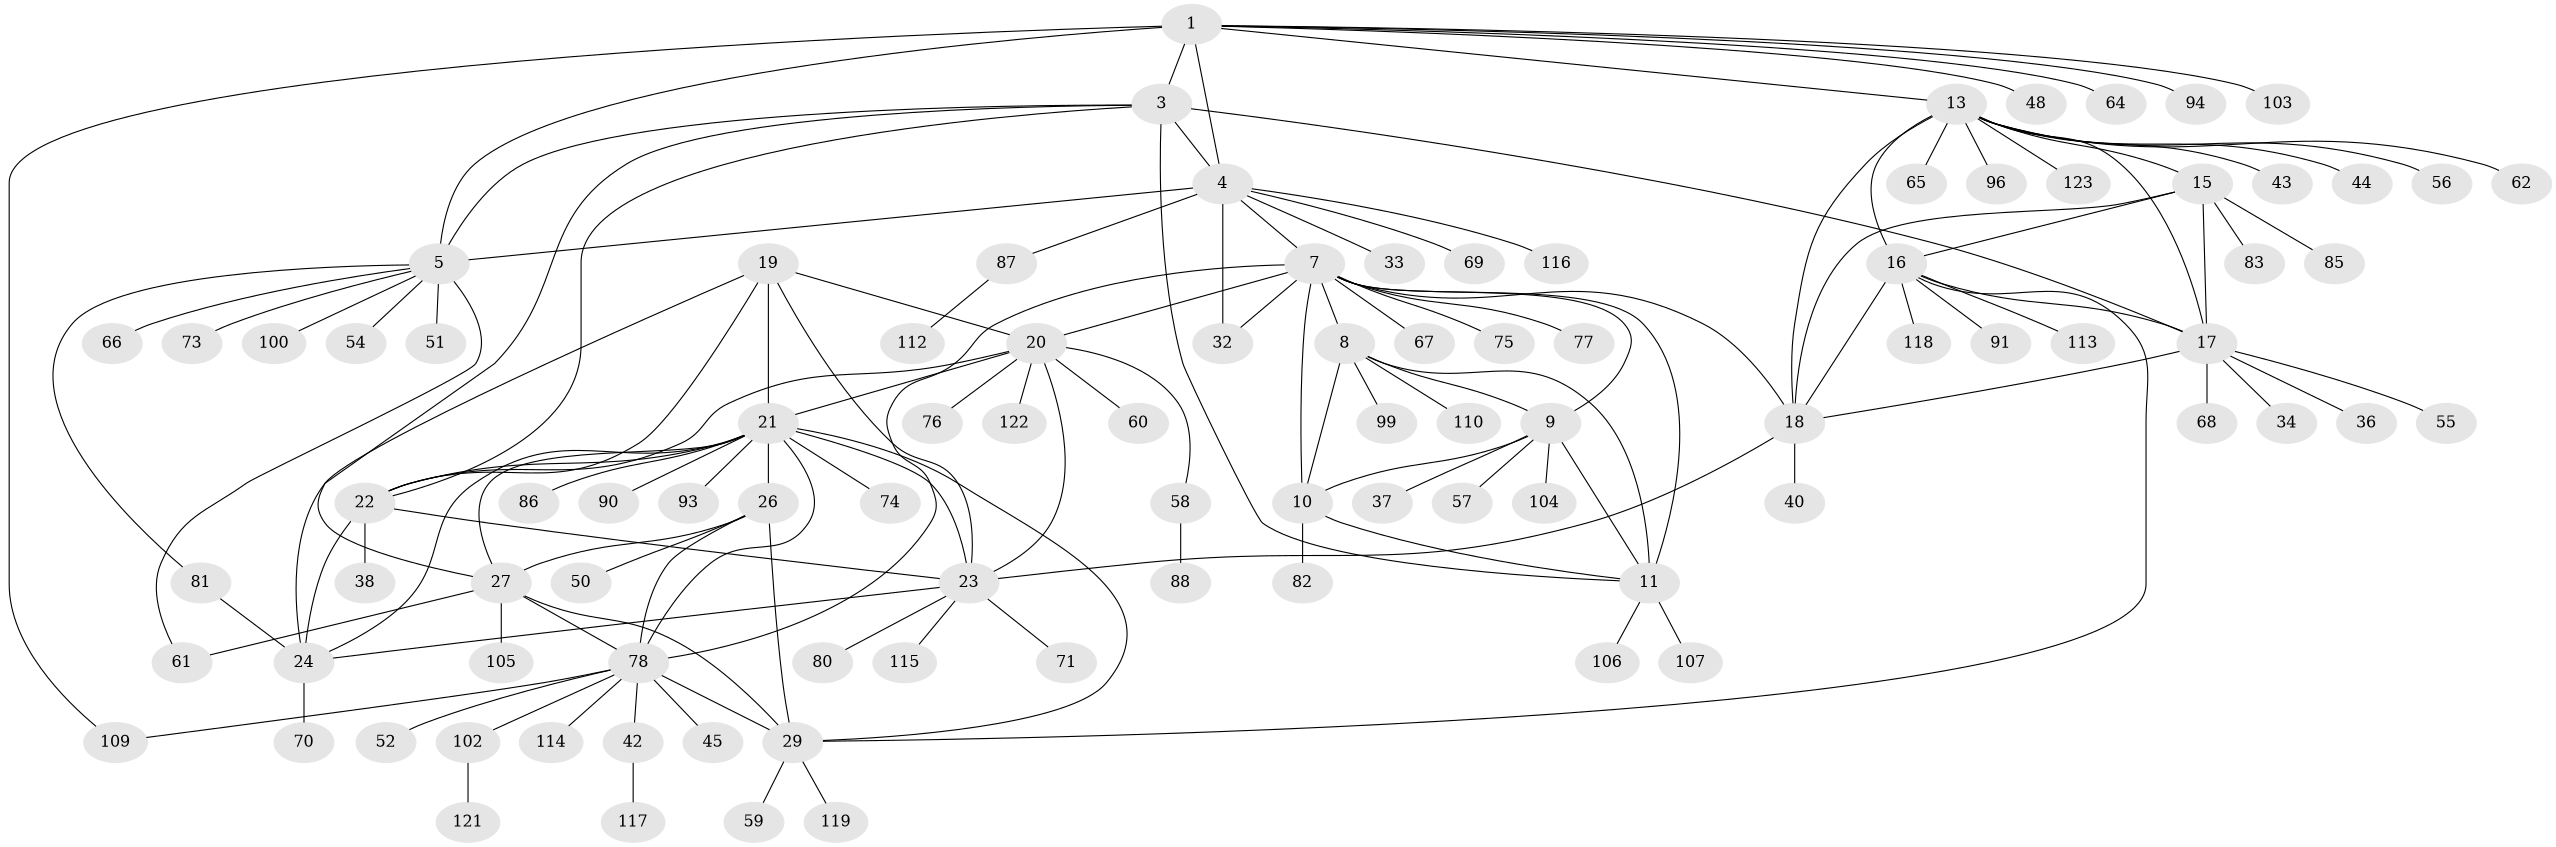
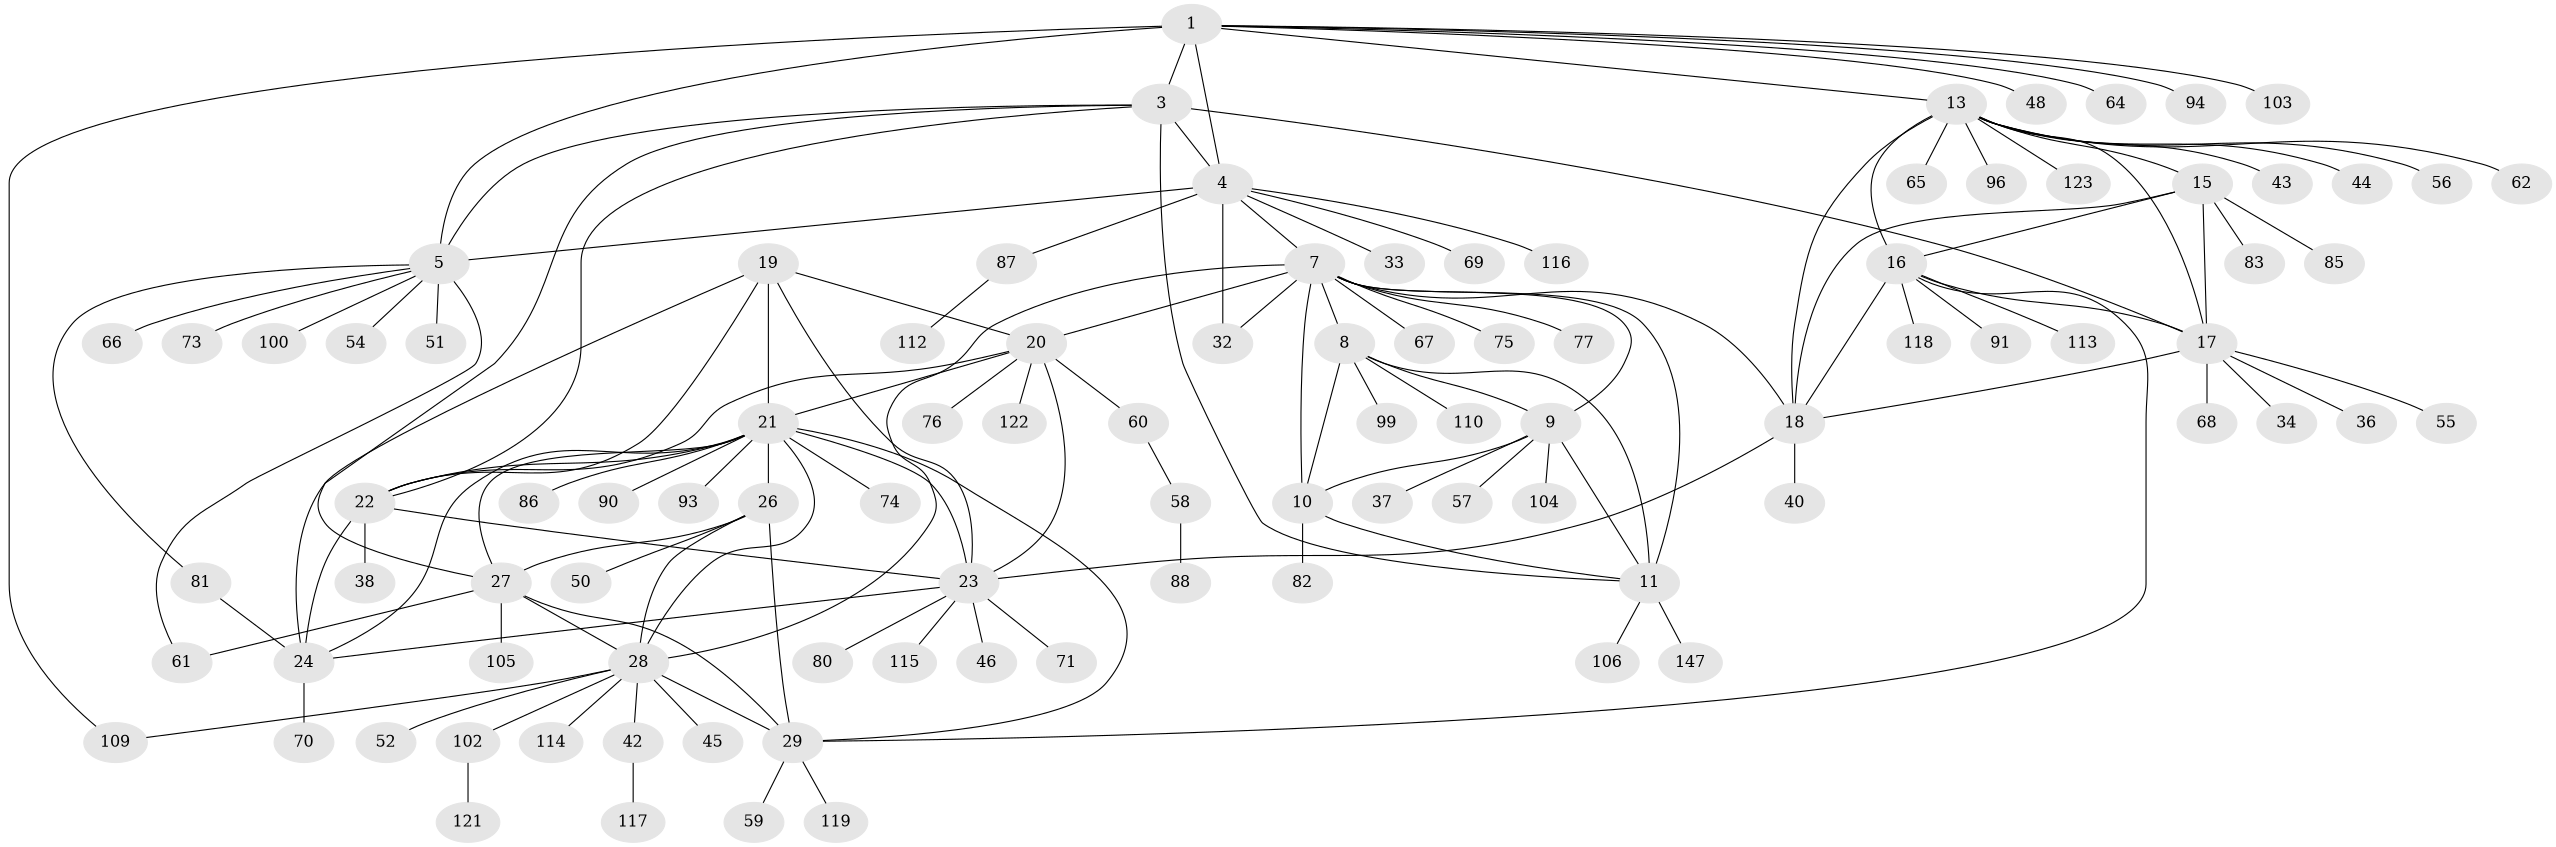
(1163, 386) -> (1160, 463)
(639, 663) -> (639, 663)
none -> (987, 663)
(1691, 663) -> (1691, 663)
